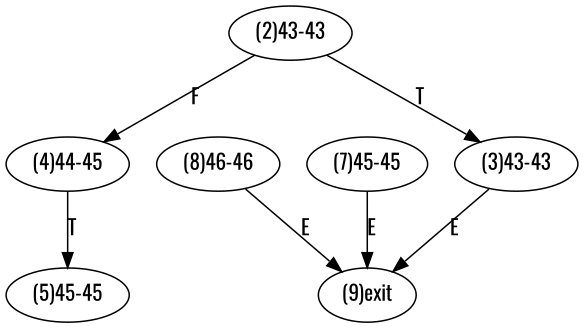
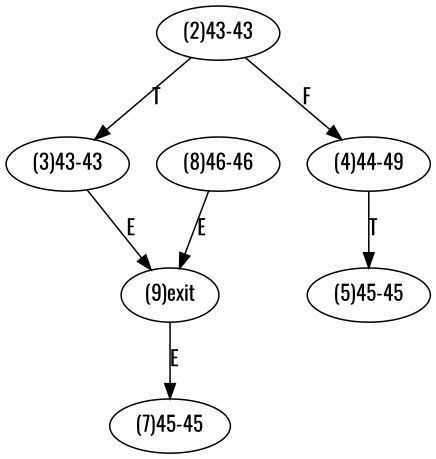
(68, 164) -> (369, 164)
(367, 222) -> (170, 353)
